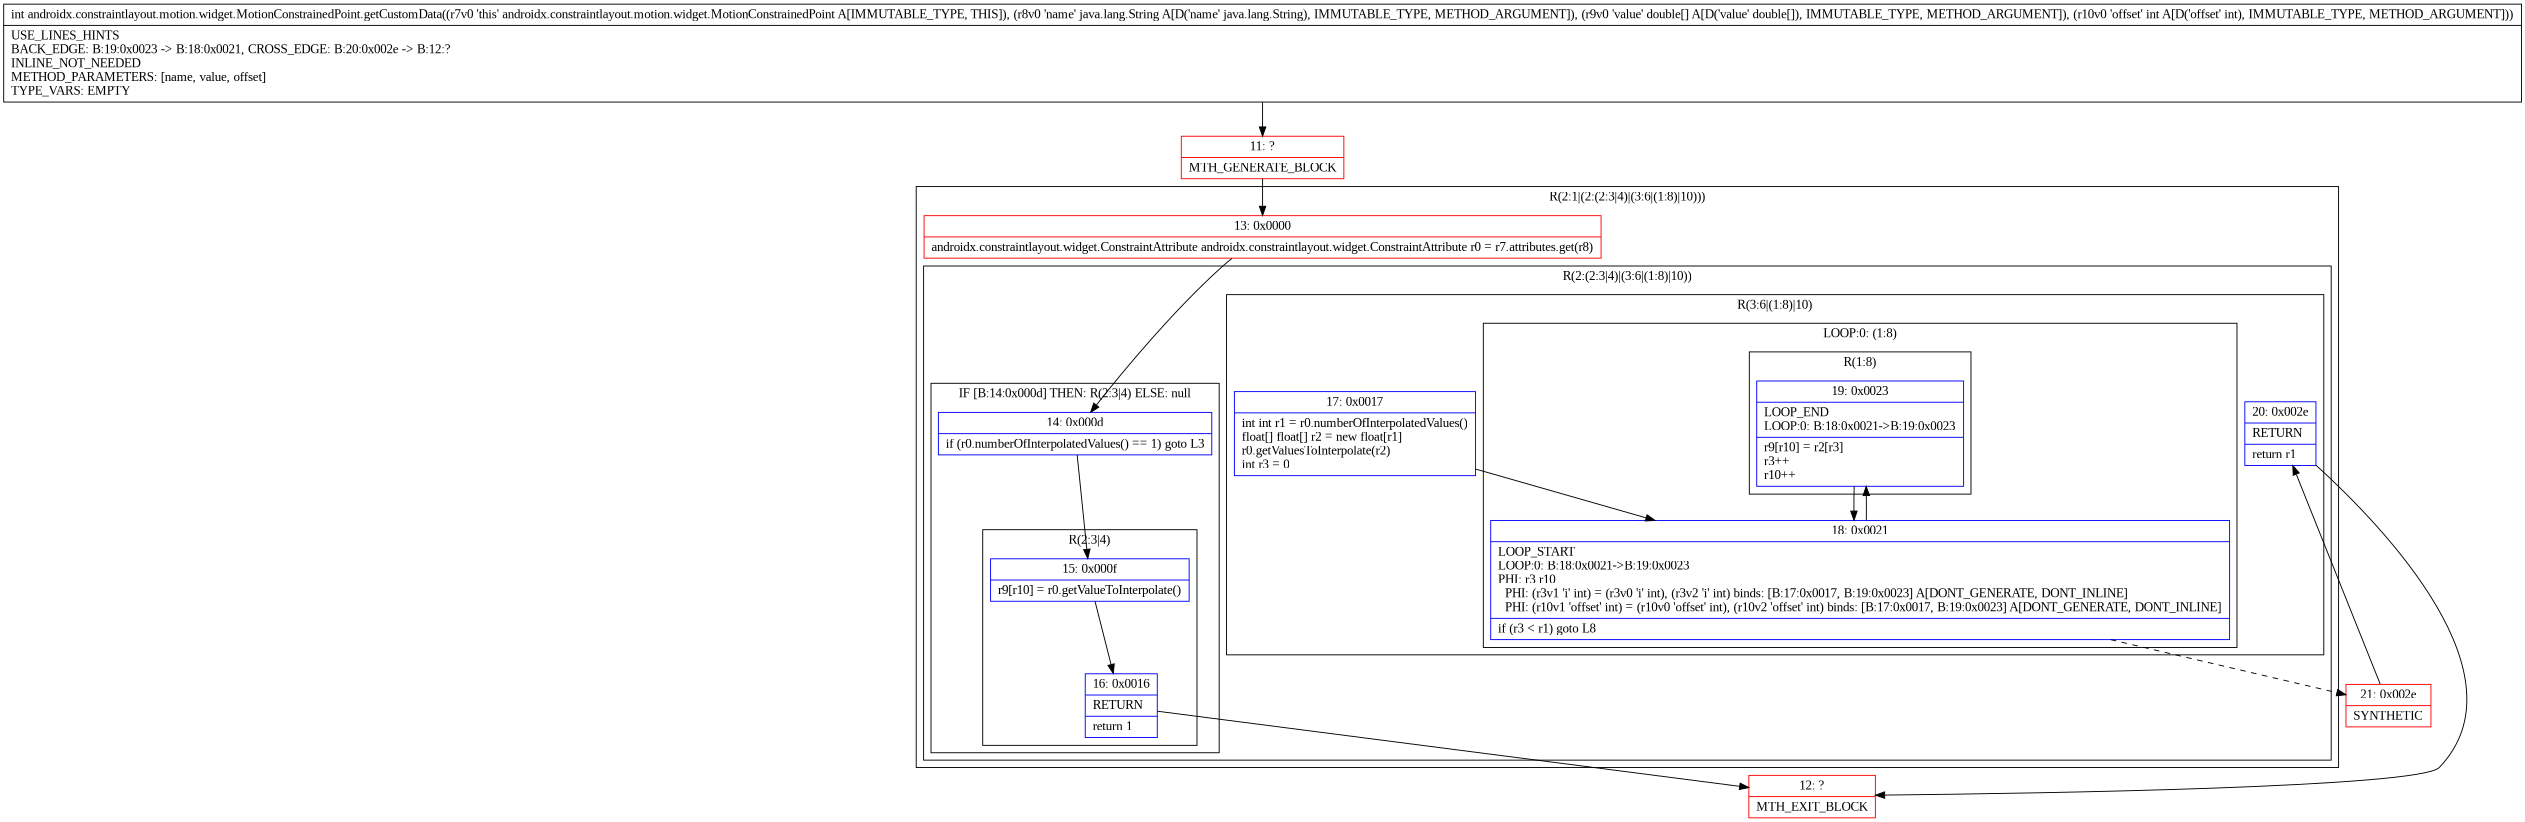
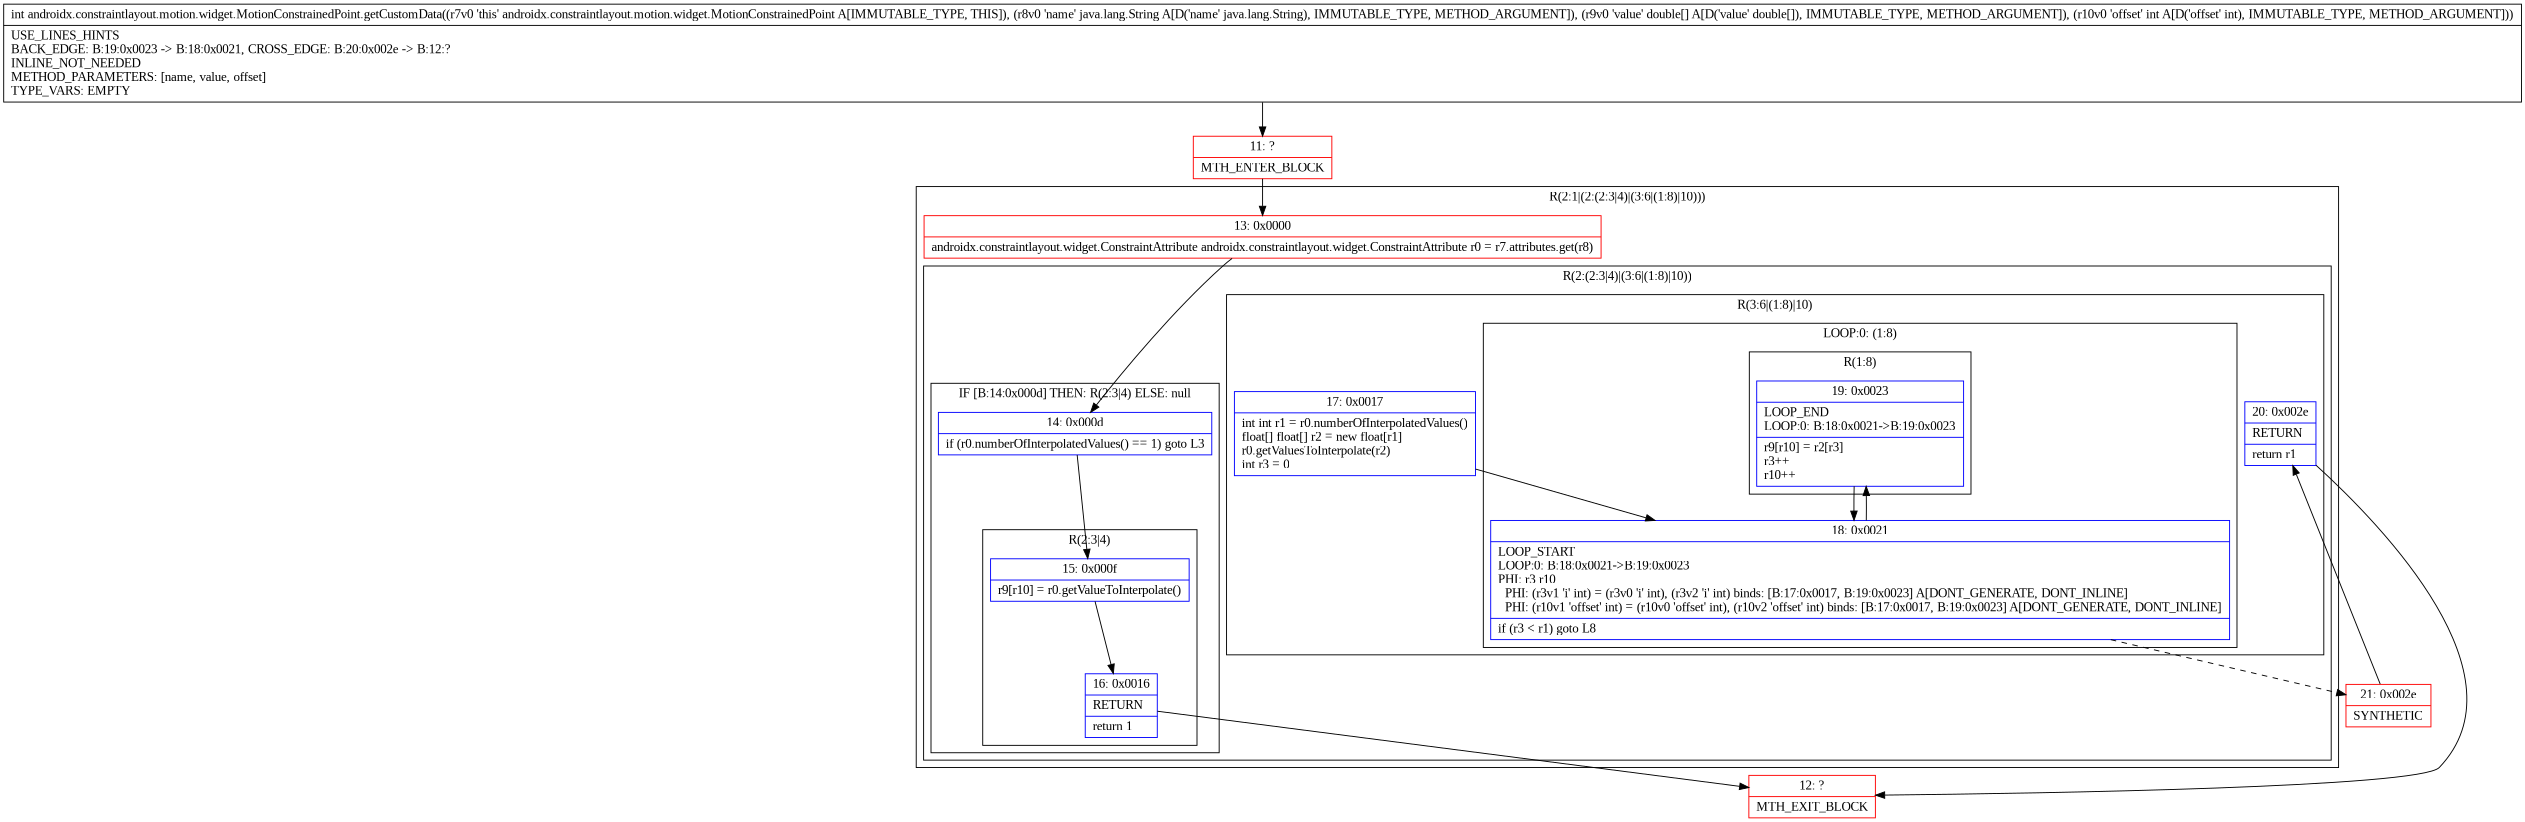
(1263, 168) -> (1263, 168)
